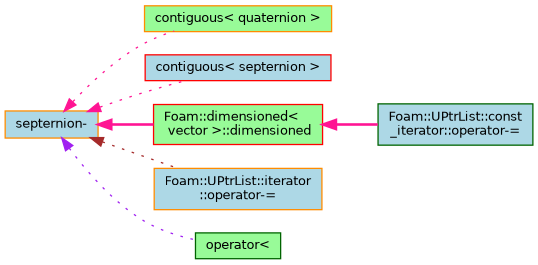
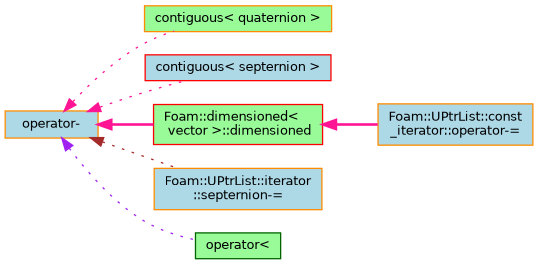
(52, 125) -> (52, 125)
(455, 125) -> (455, 125)
(238, 189) -> (238, 189)
